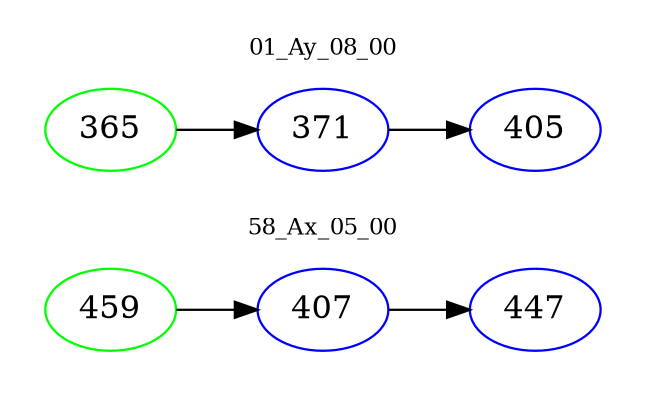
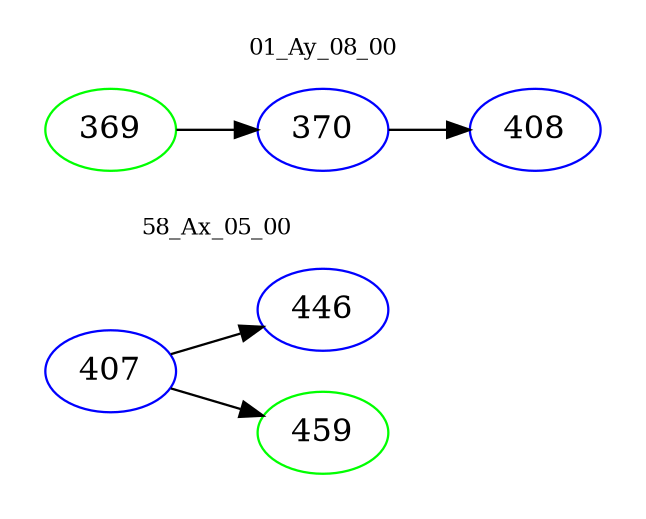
(111, 130) -> (111, 130)
(323, 130) -> (323, 130)
(535, 130) -> (535, 130)
(205, 310) -> (206, 399)
(535, 310) -> (323, 310)
